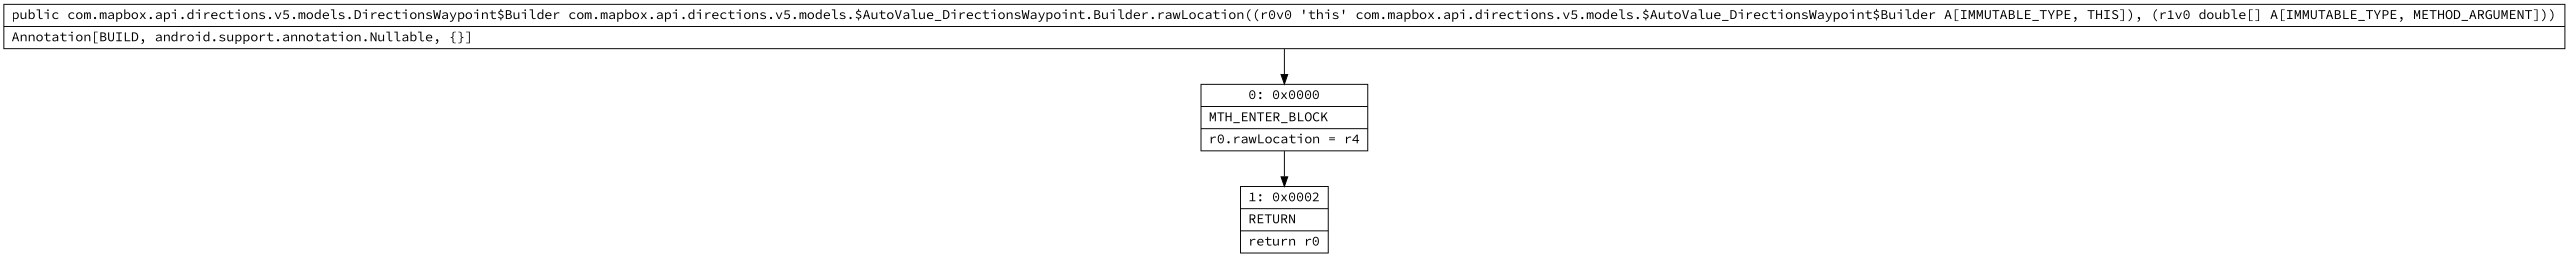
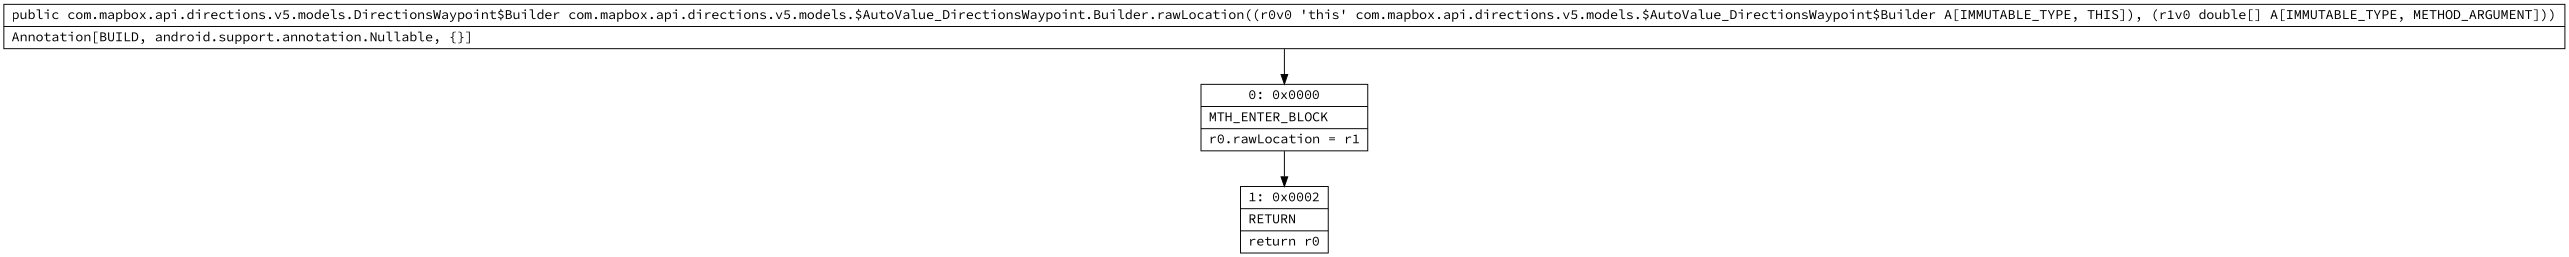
(1284, 139) -> (1284, 139)
